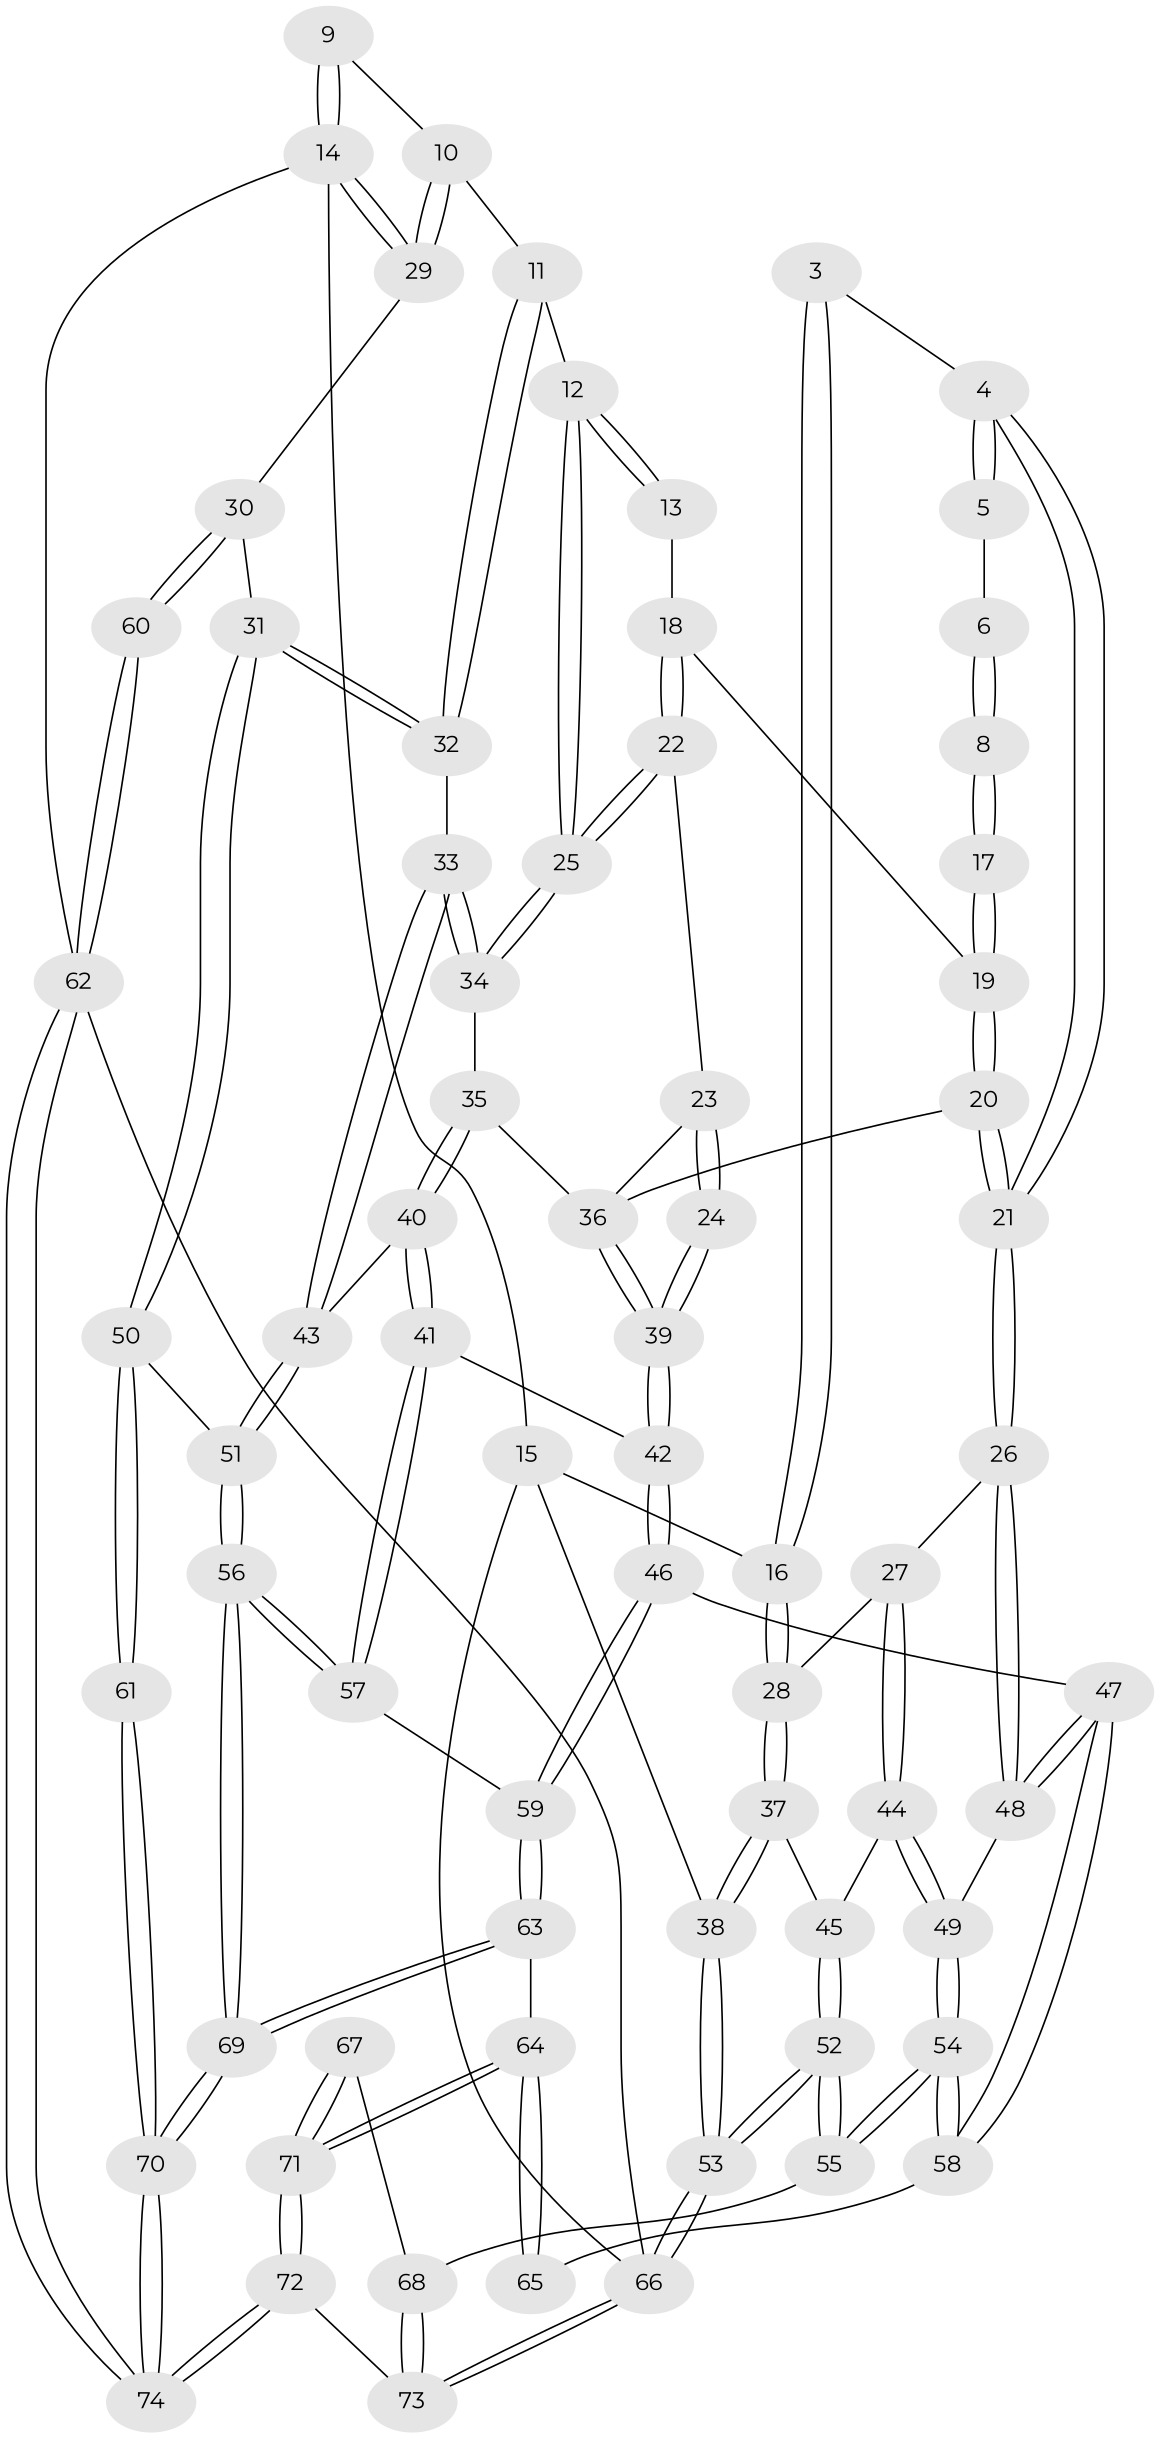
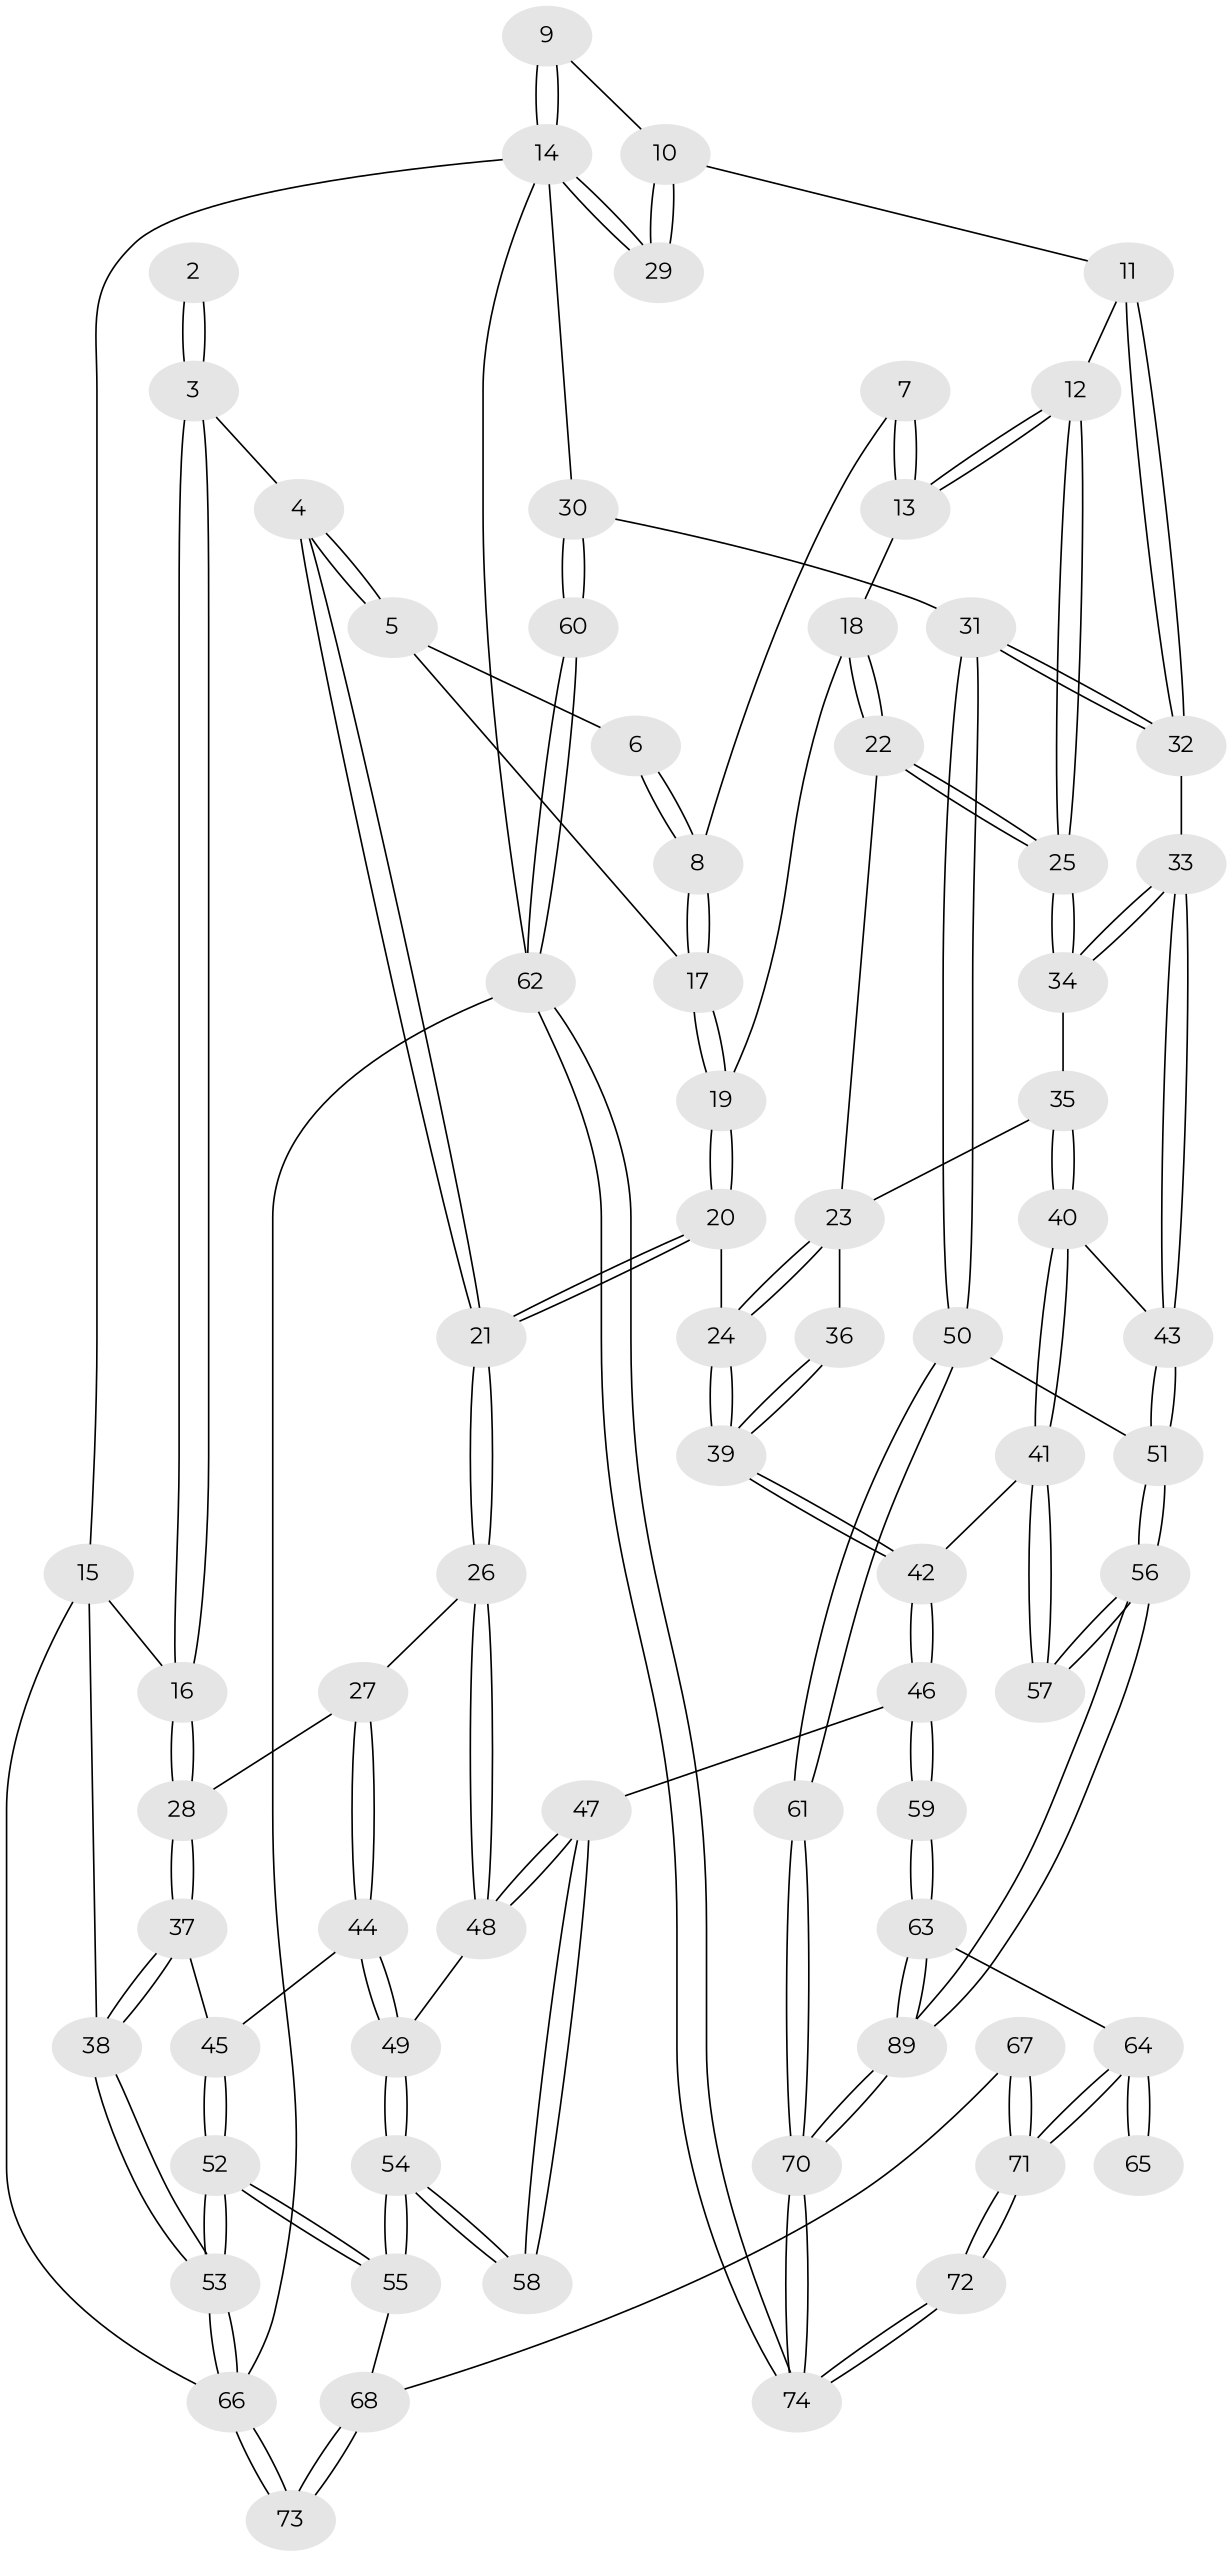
none -> (194, 273)
none -> (905, 391)
(319, 405) -> (560, 332)
none -> (552, 813)
(783, 1149) -> (721, 1278)
(534, 1160) -> (955, 1158)
(439, 1750) -> none
(232, 2047) -> (902, 2047)
(739, 2225) -> none
(352, 2343) -> none
